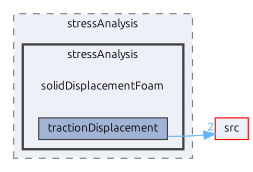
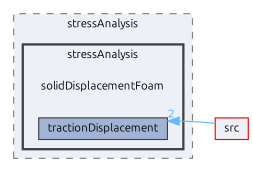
(186, 136) -> (200, 122)
